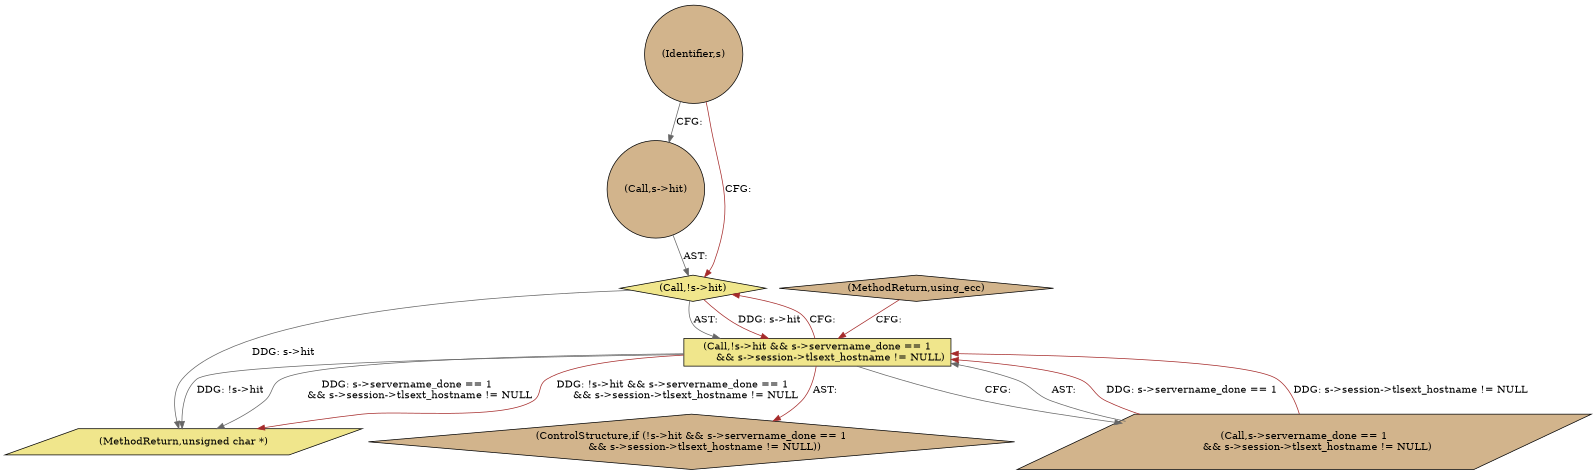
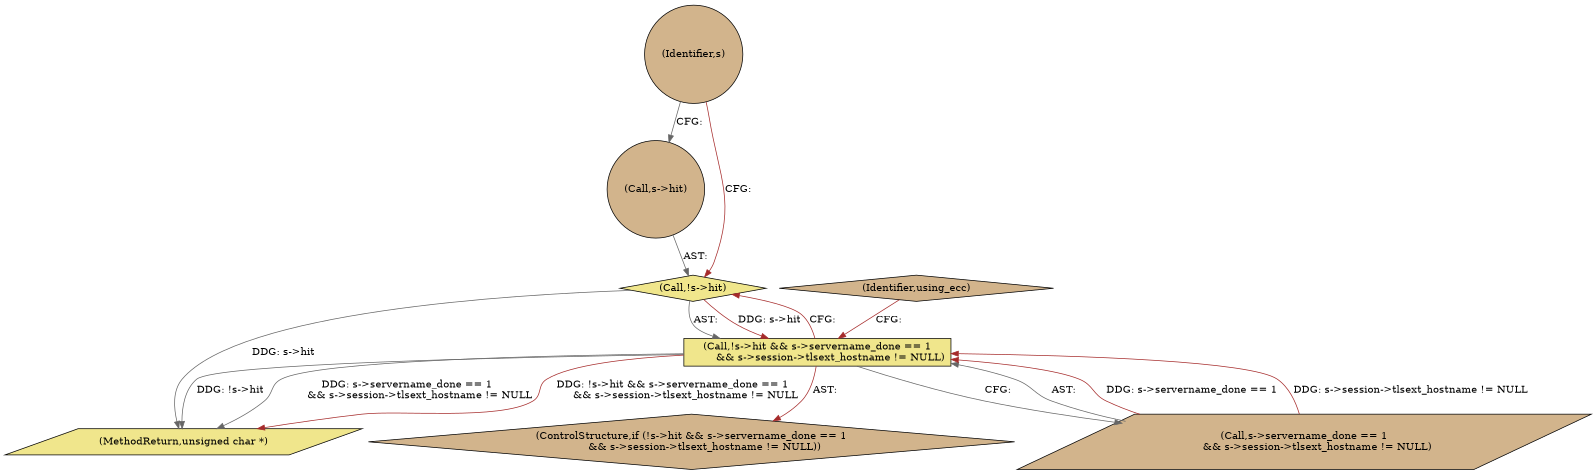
(916, 288) -> (916, 288)
